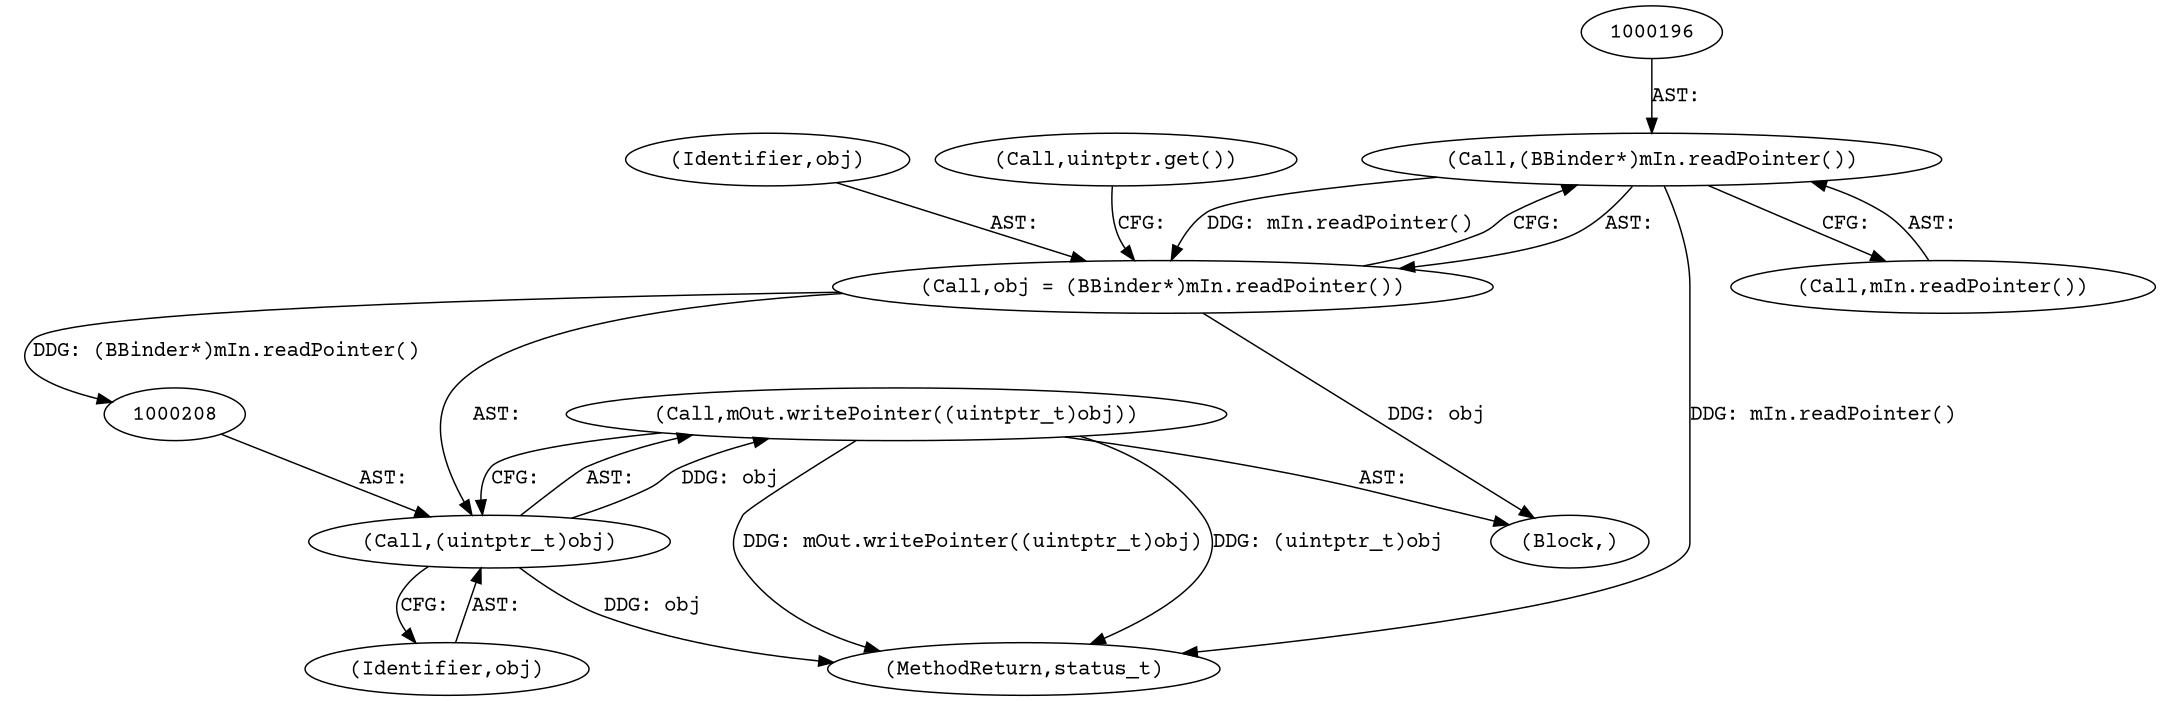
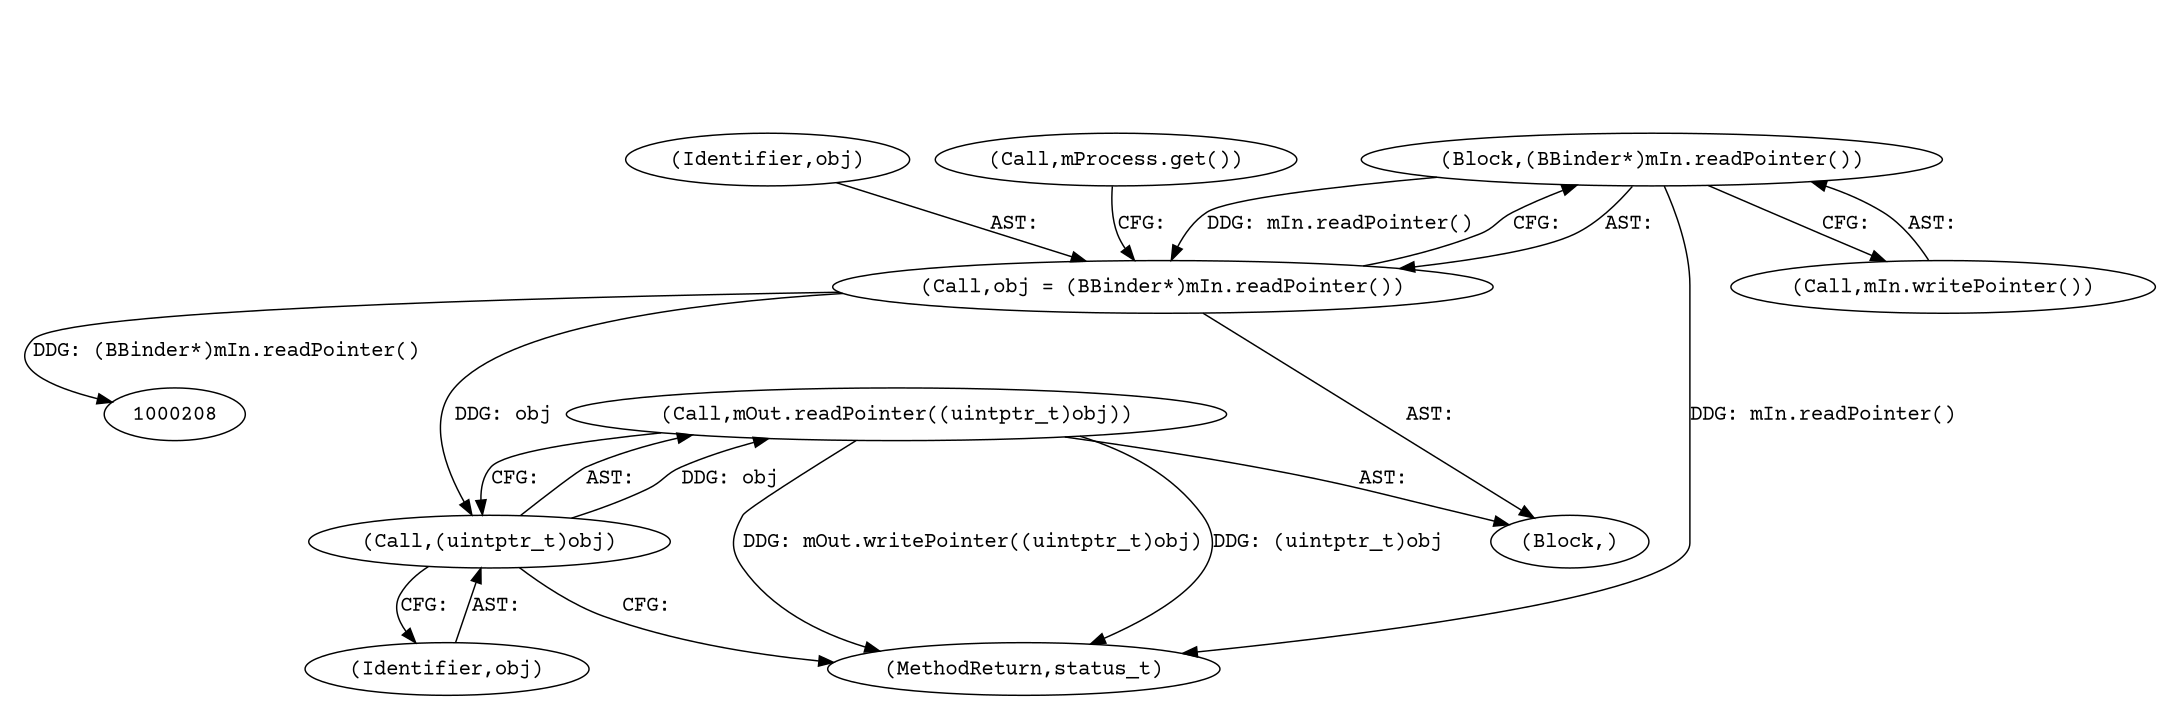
(1652, 32) -> none
(1116, 160) -> (1116, 160)
(1652, 160) -> (1652, 160)
(1943, 287) -> (1943, 287)
(503, 414) -> (503, 414)
(896, 414) -> (896, 414)
(1437, 414) -> (1437, 414)
(319, 473) -> none
(653, 605) -> (653, 605)
